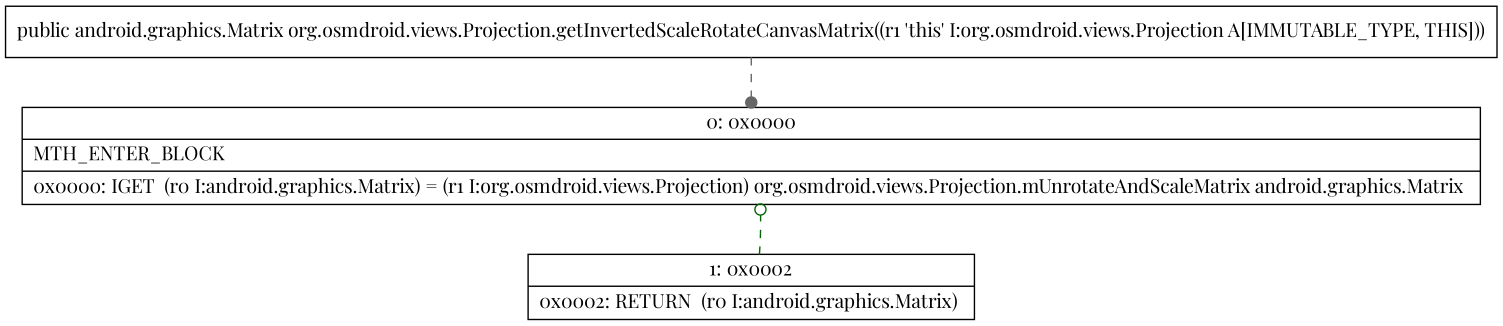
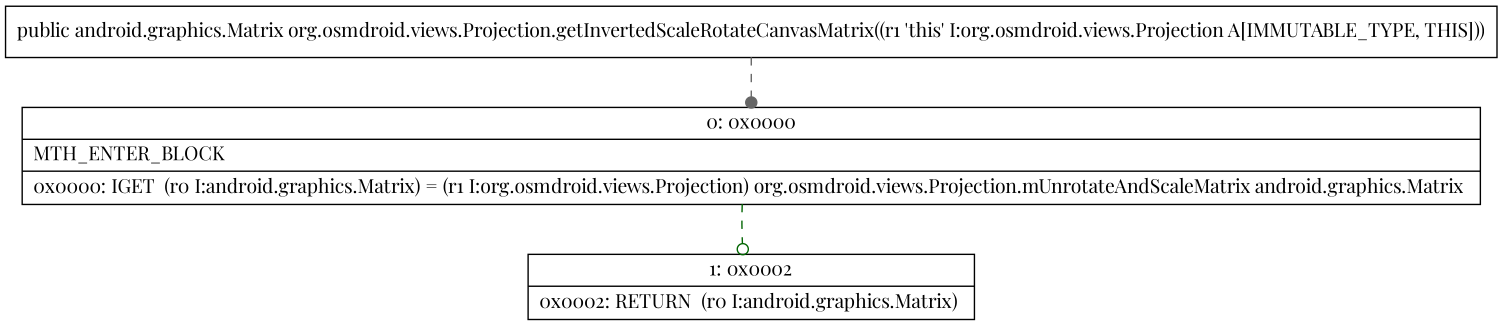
(760, 235) -> (742, 224)
